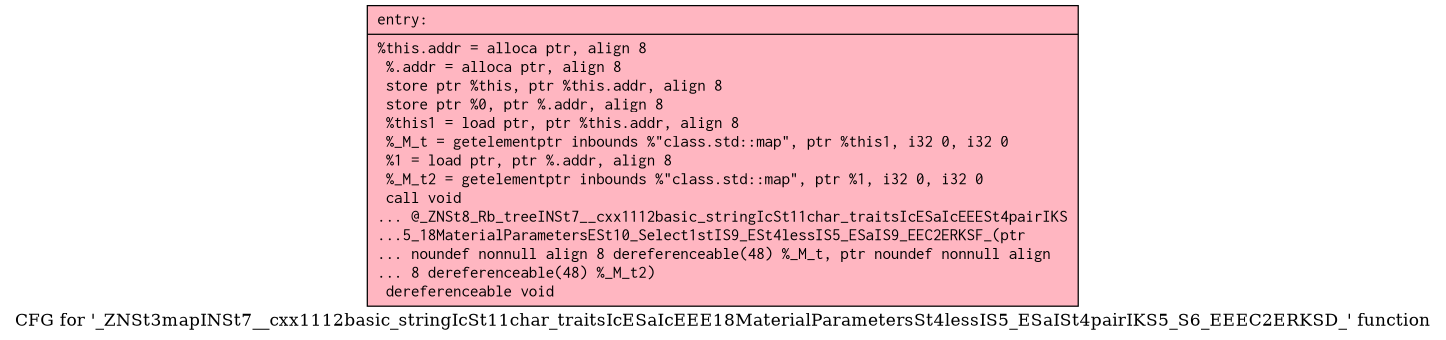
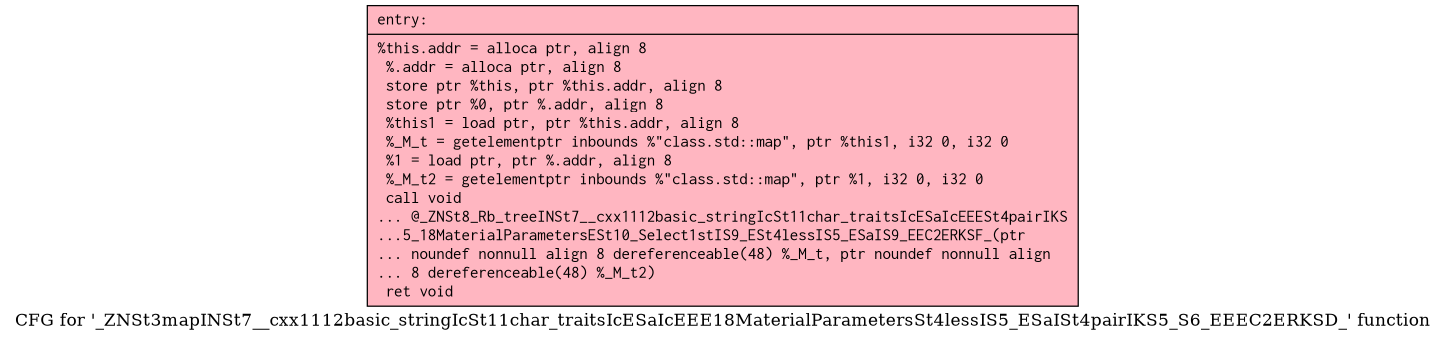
(466, 291) -> (415, 291)
